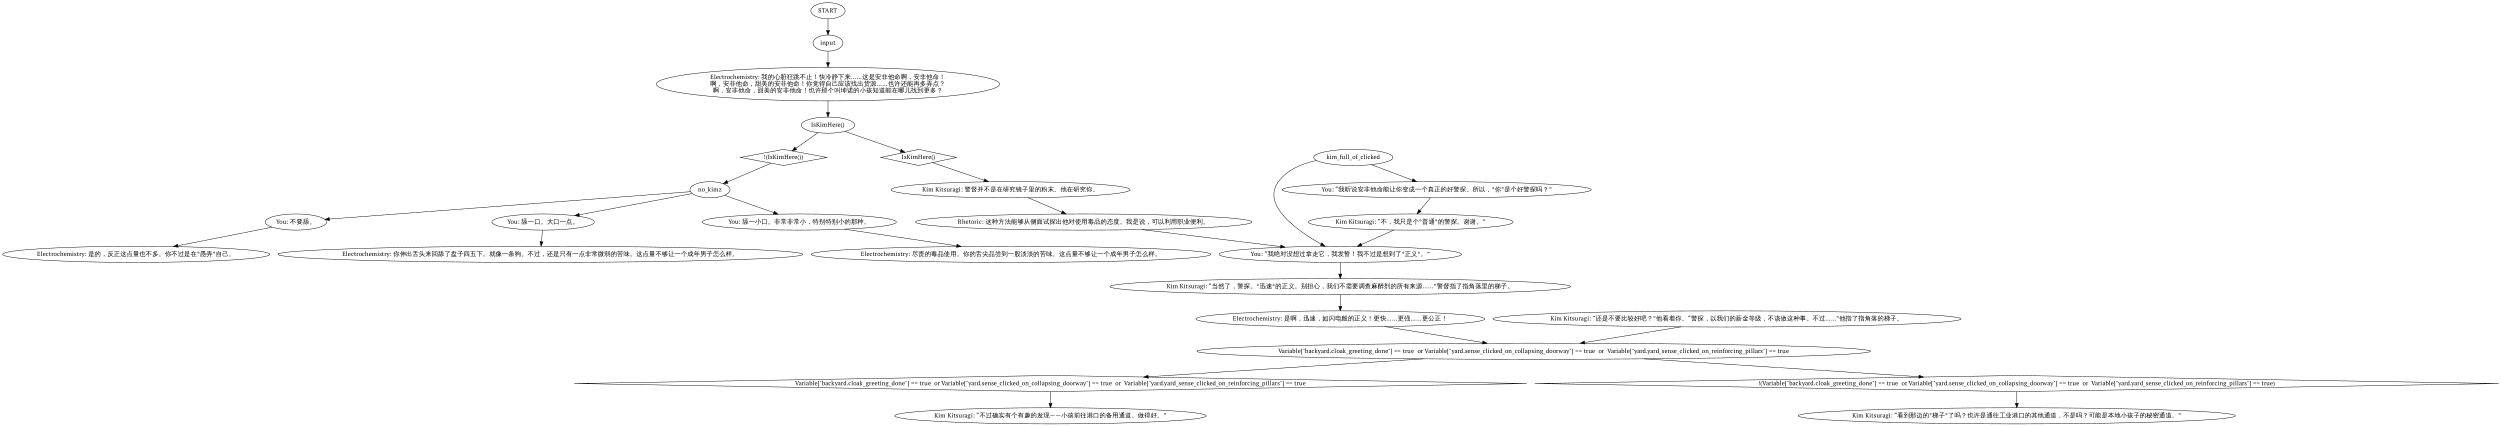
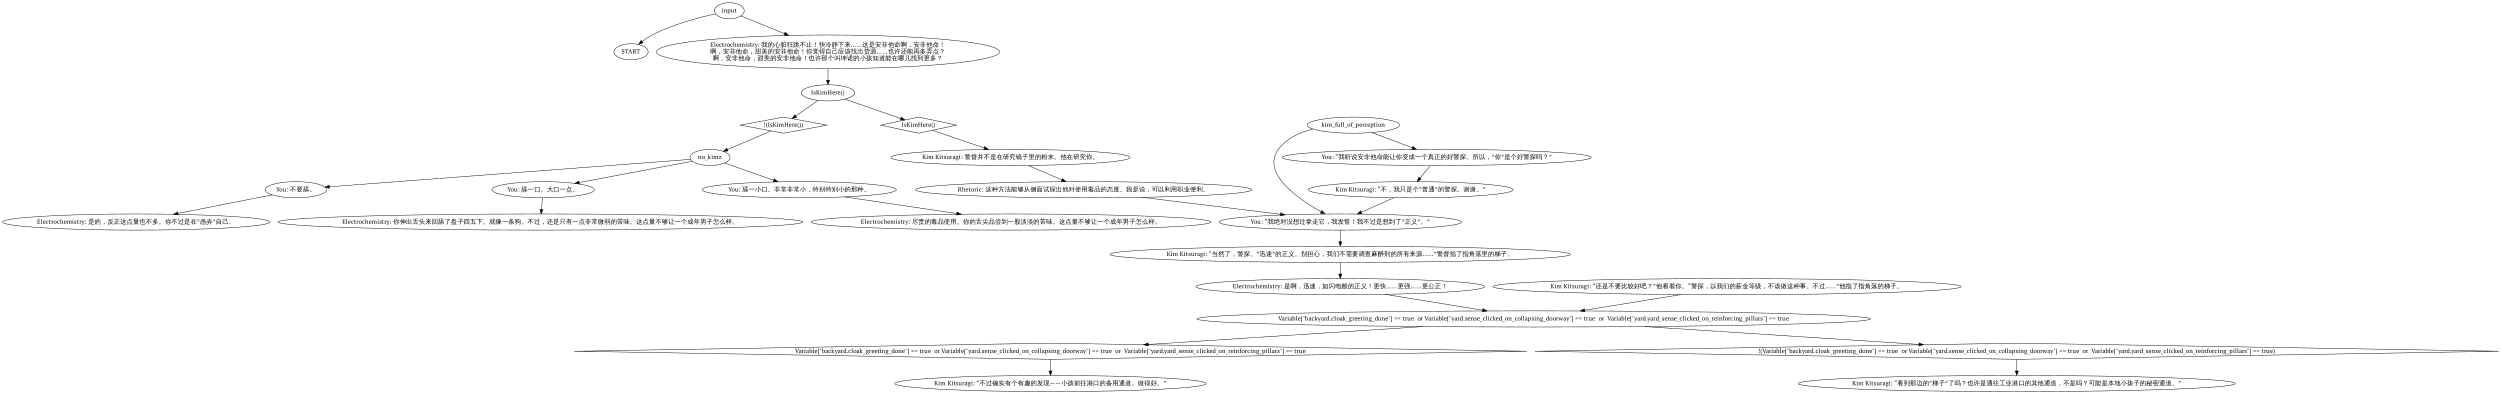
(828, 25) -> (678, 24)
(1353, 157) -> (1353, 125)
